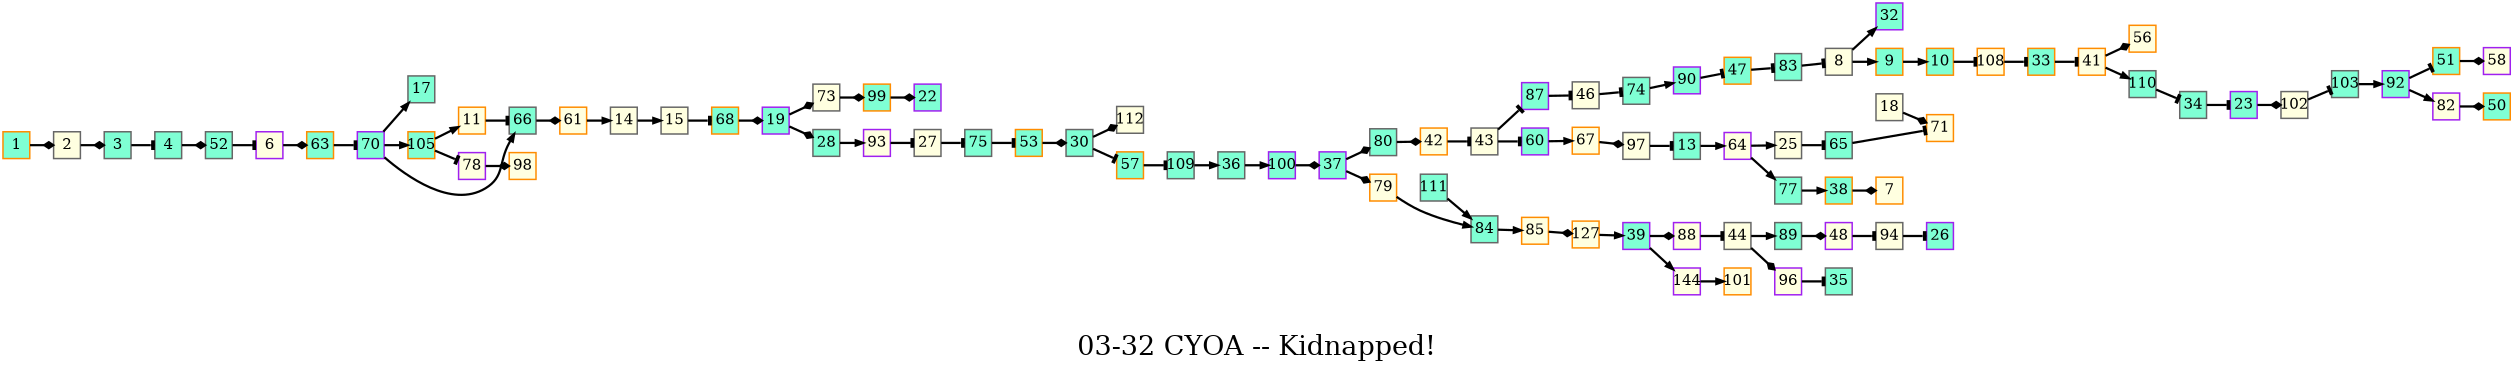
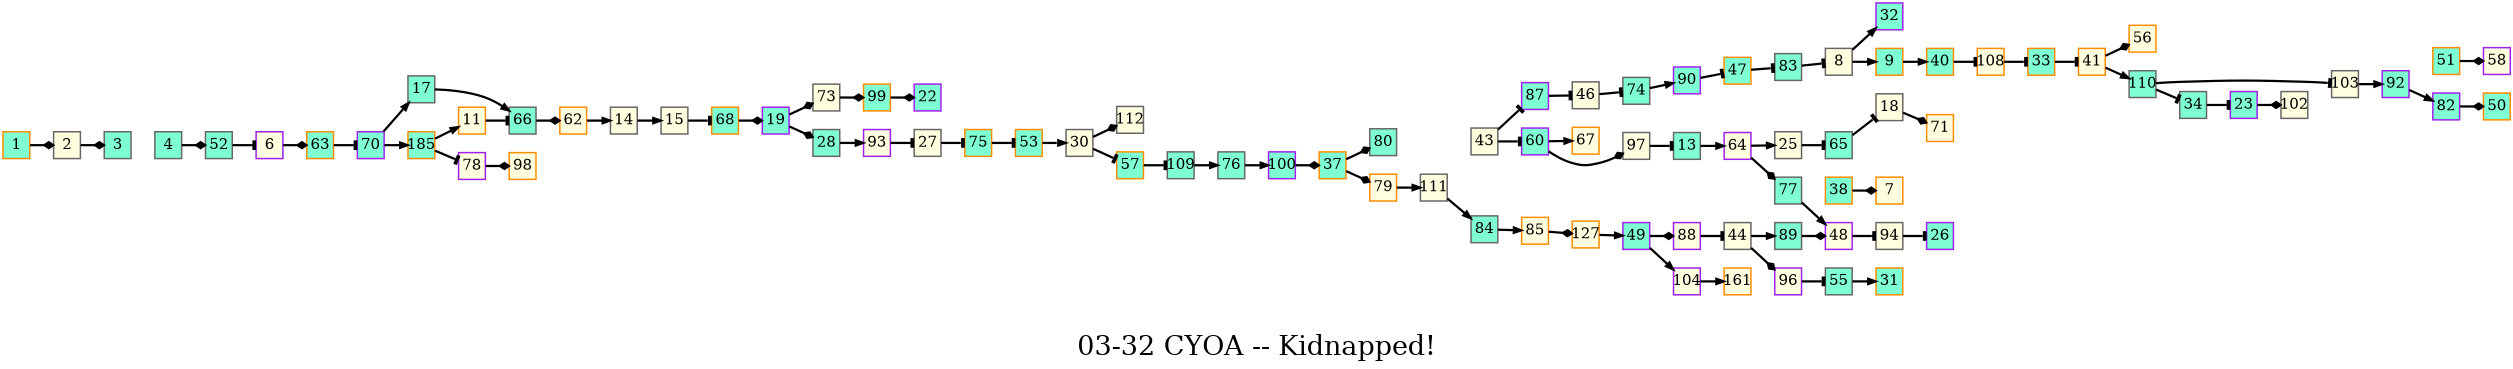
(1940, 62) -> (1940, 62)
(2419, 73) -> none
(2345, 84) -> (2345, 84)
(2318, 95) -> (2242, 81)
(2446, 106) -> (2446, 106)
(573, 121) -> (573, 121)
(1888, 137) -> (1862, 127)
(1434, 141) -> none
(978, 143) -> (978, 143)
(1050, 143) -> (1050, 143)
(1079, 143) -> (1079, 143)
(1606, 143) -> (1581, 165)
(141, 145) -> none
(421, 145) -> (421, 145)
(1231, 165) -> (1231, 165)
(1333, 165) -> (1333, 165)
(1760, 166) -> (1760, 166)
(1434, 188) -> (1434, 188)
(1810, 191) -> (1811, 211)
(458, 195) -> (470, 93)
(1429, 214) -> (1405, 188)
(1636, 236) -> (1636, 236)
(1687, 281) -> (1687, 281)
(1738, 281) -> (1738, 281)
(1839, 281) -> (1839, 281)
none -> (1889, 281)
